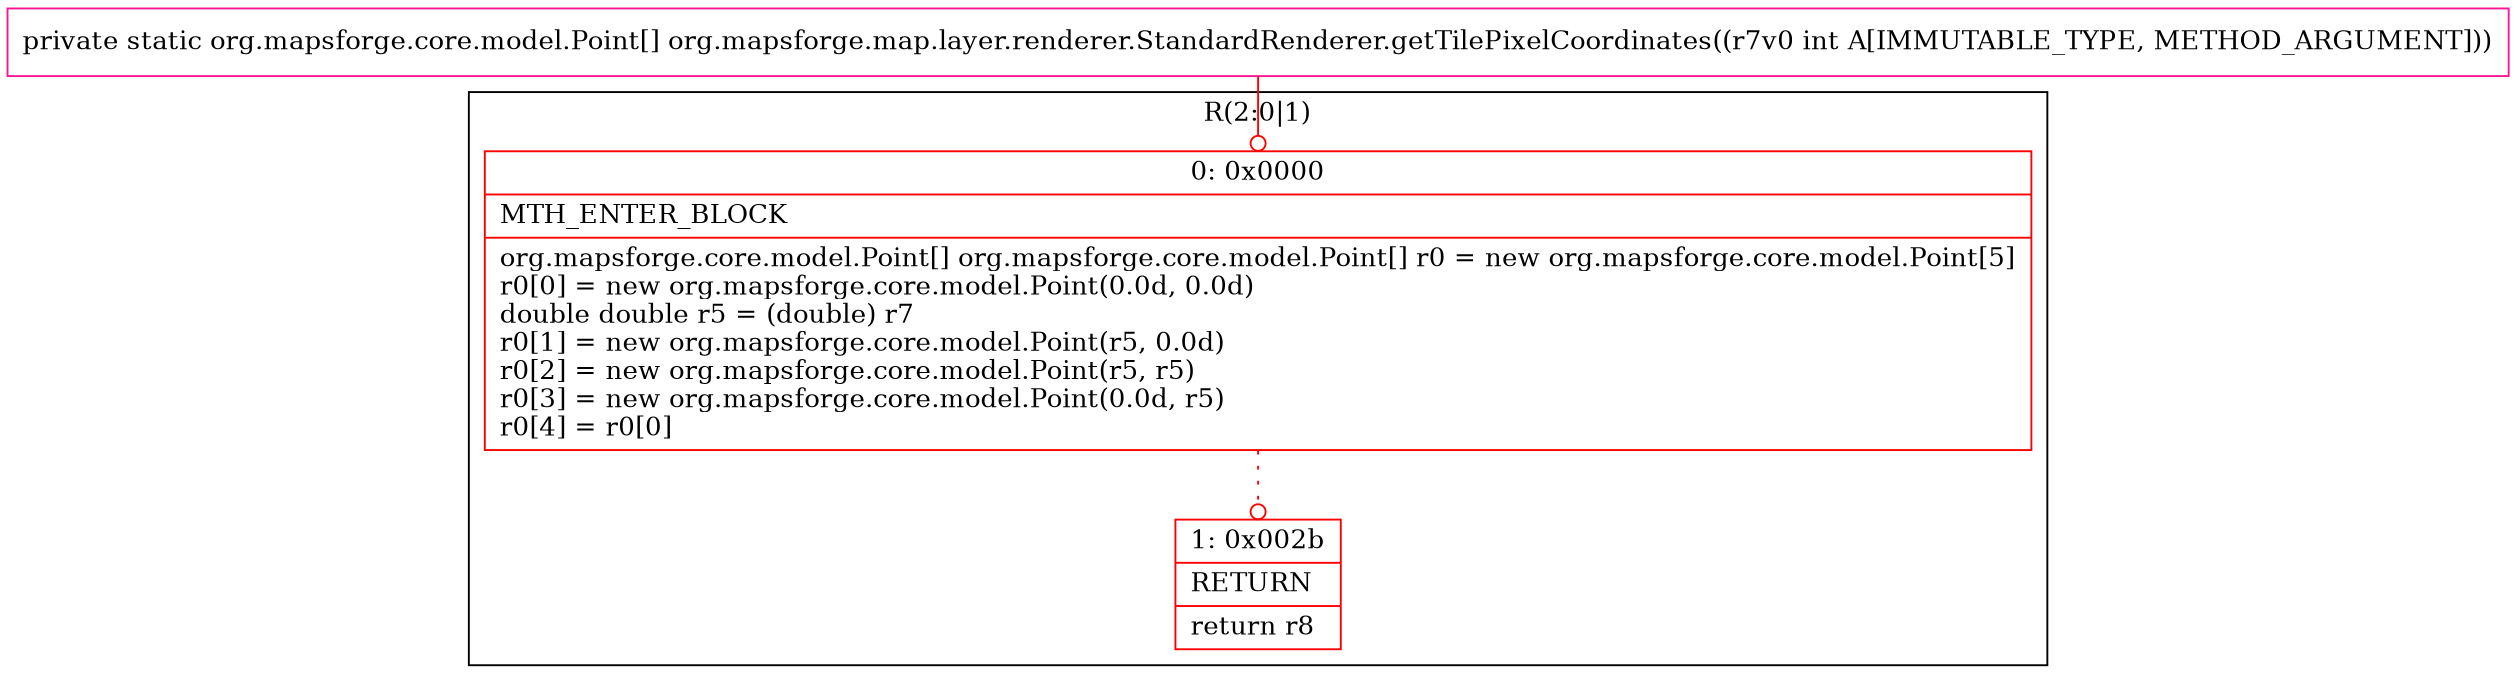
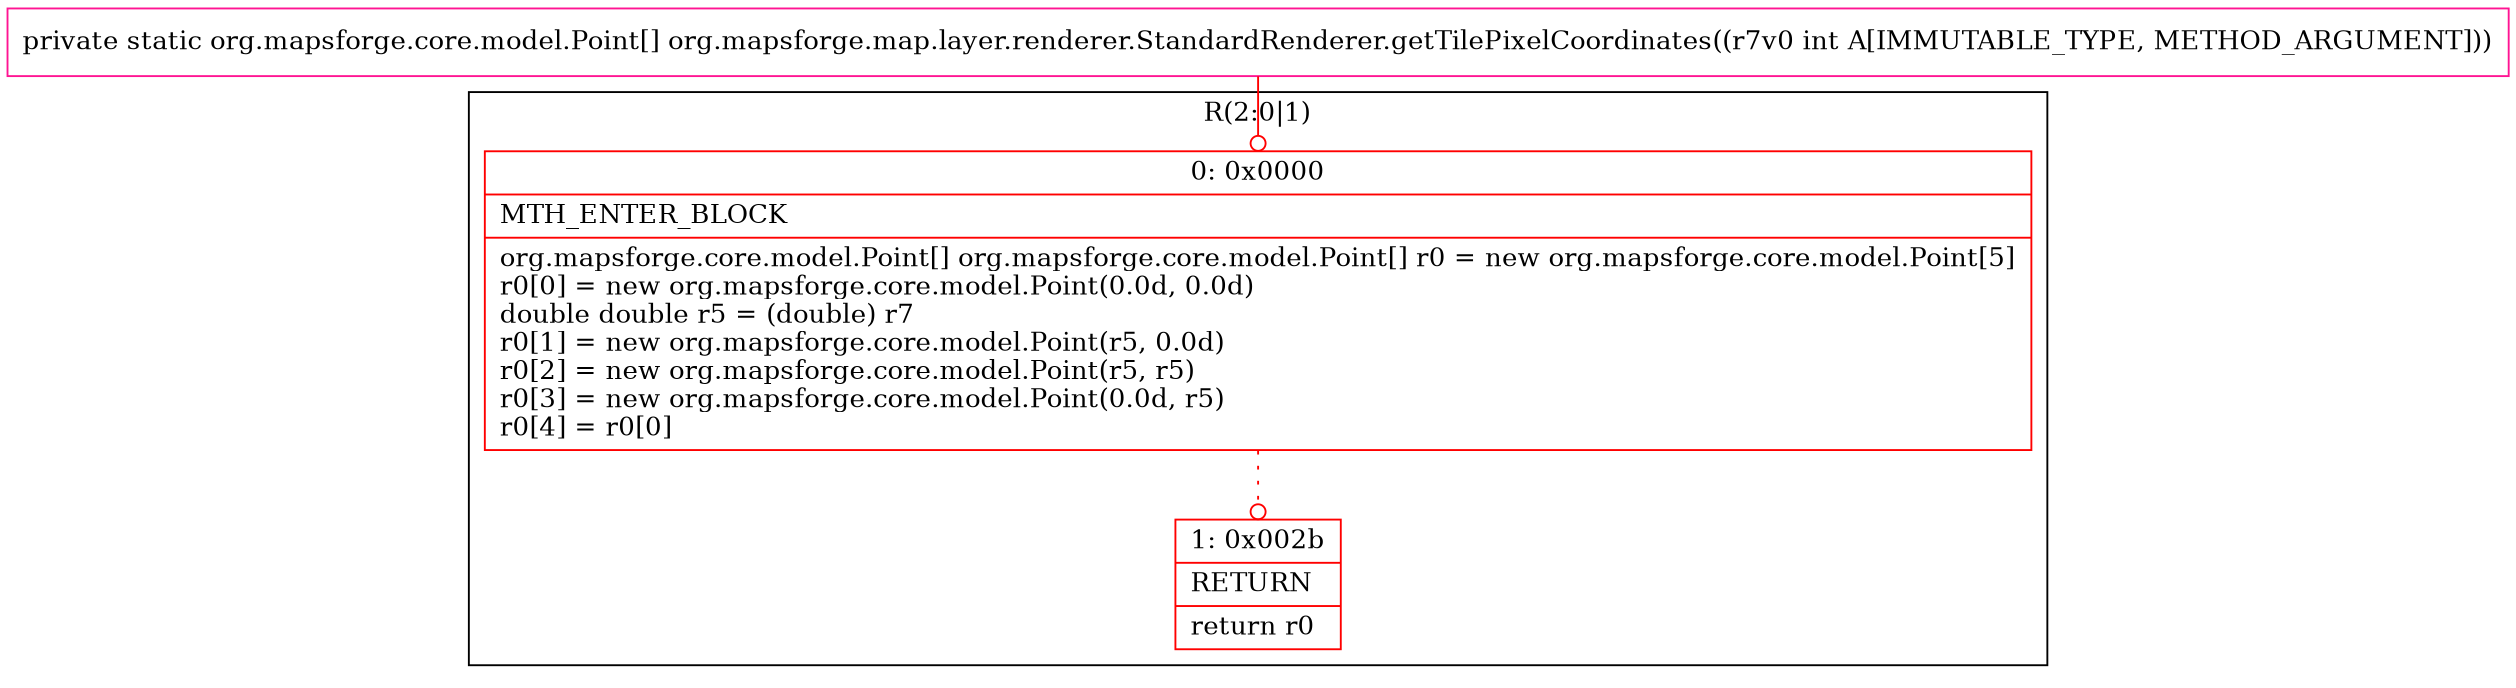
(1253, 627) -> (1253, 627)
